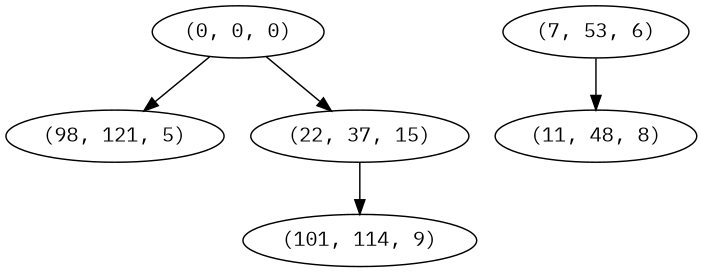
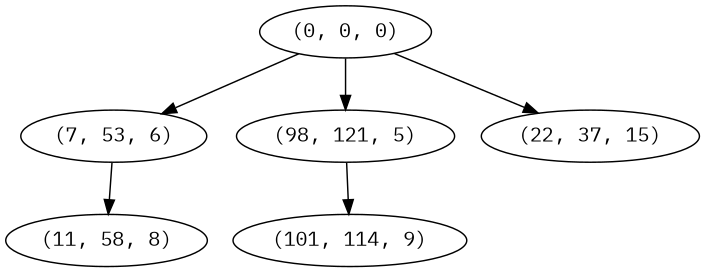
none -> (237, 81)
(596, 136) -> (107, 240)
(360, 181) -> (347, 181)
